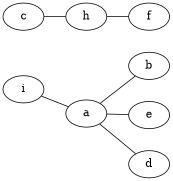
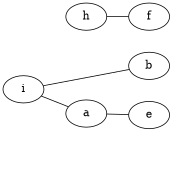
(23, 17) -> none
(118, 90) -> (86, 78)
(149, 164) -> none
